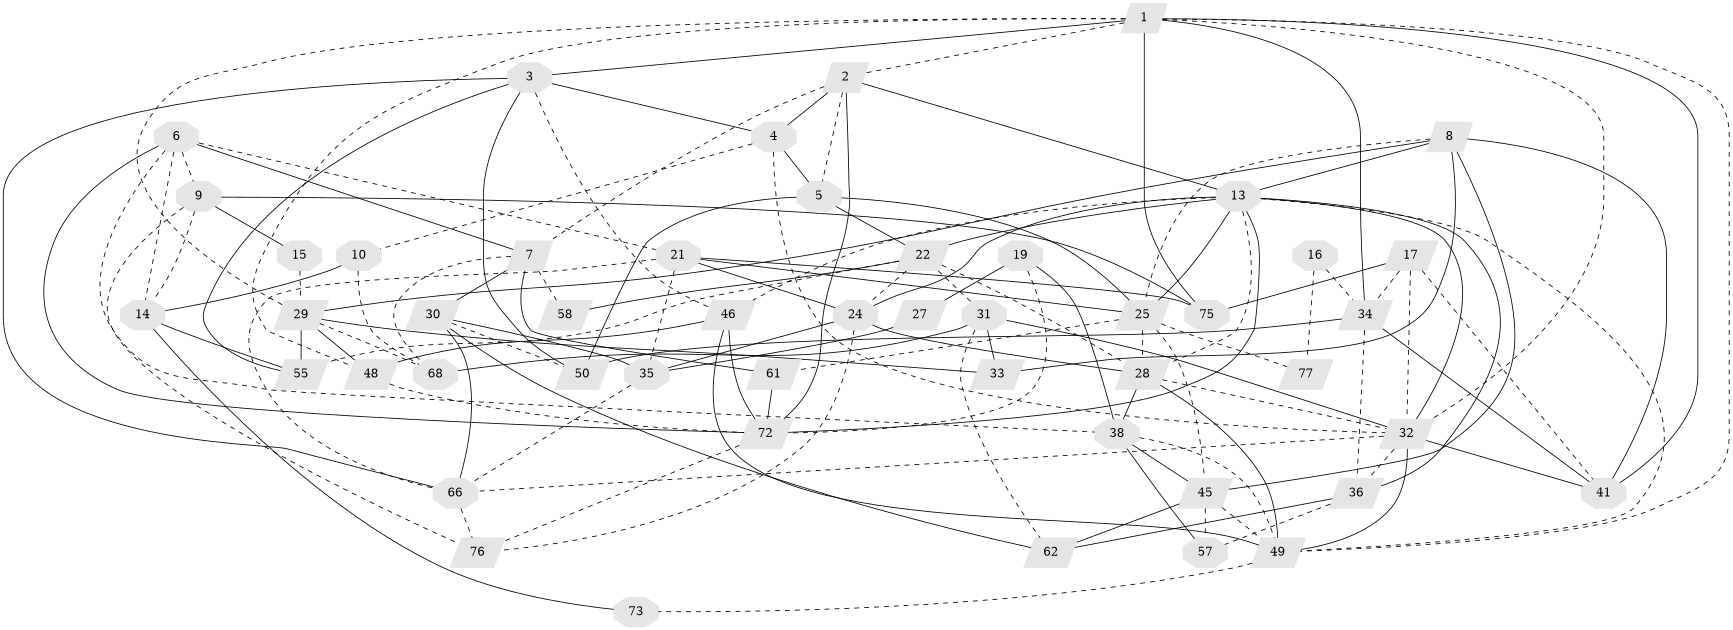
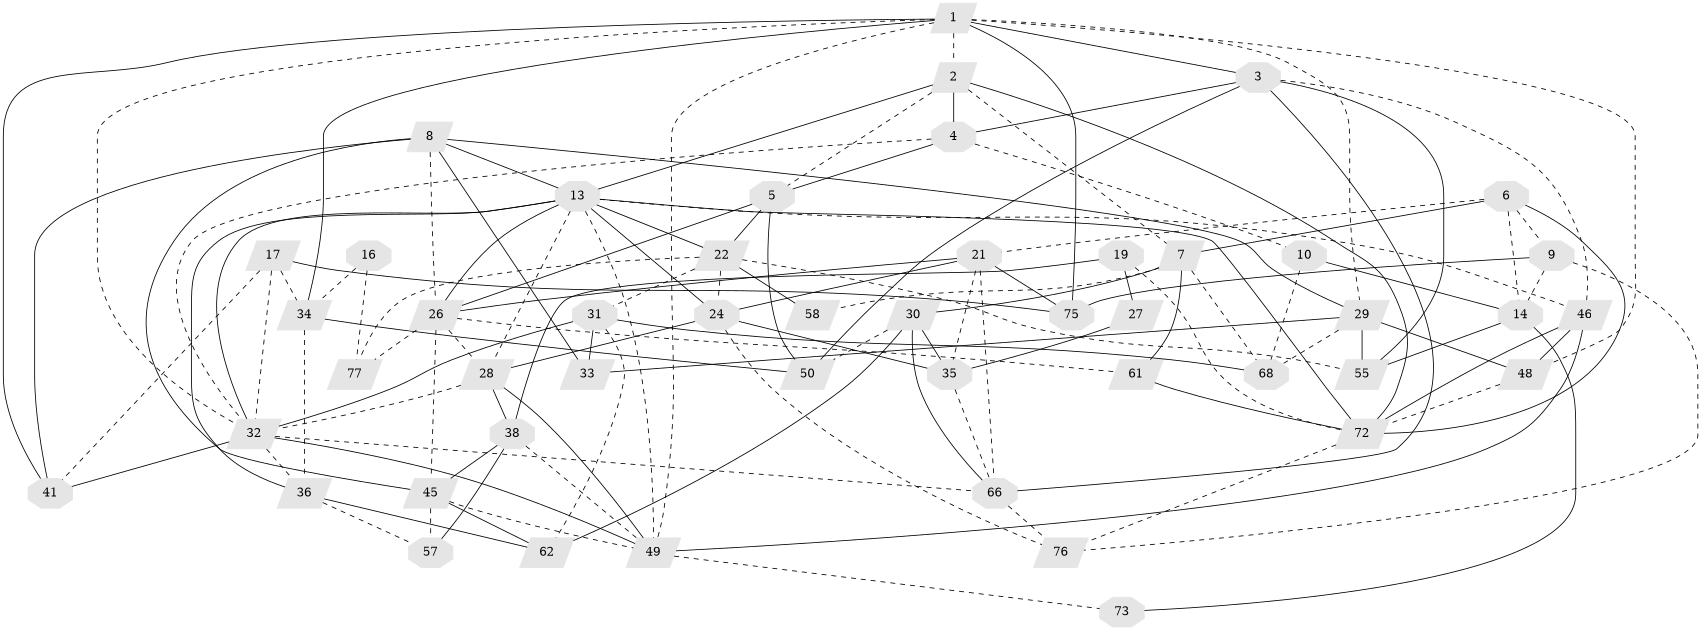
(299, 256) -> none
(1035, 311) -> (512, 272)
(1143, 315) -> (436, 315)
(1481, 401) -> none
(495, 403) -> none
